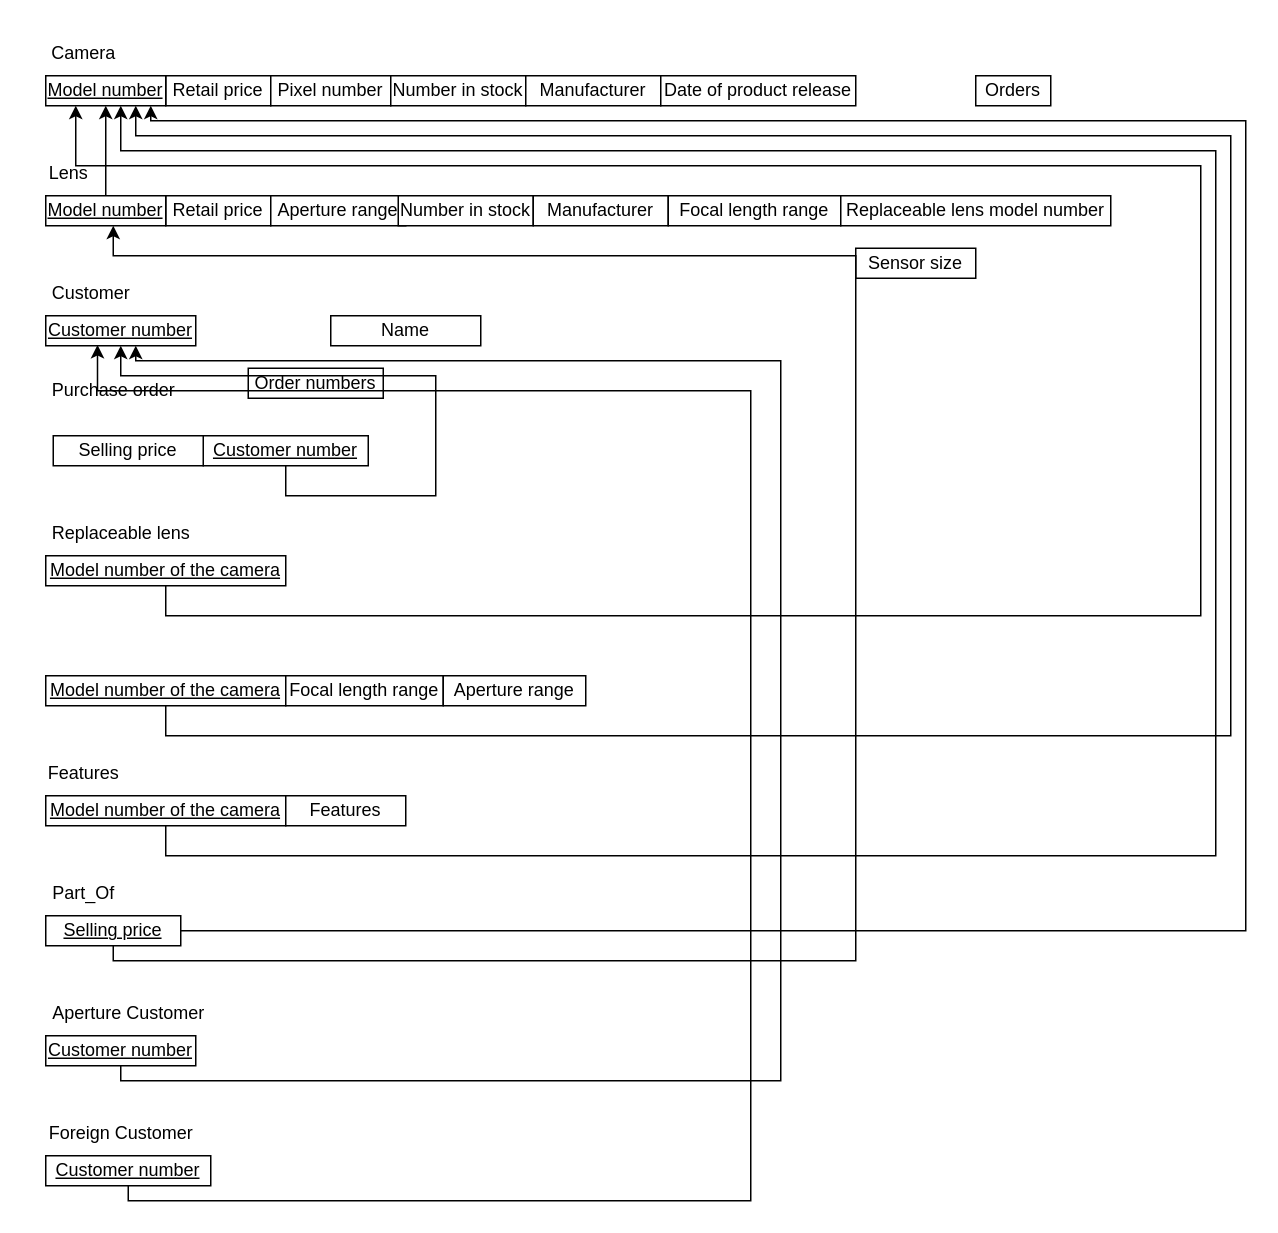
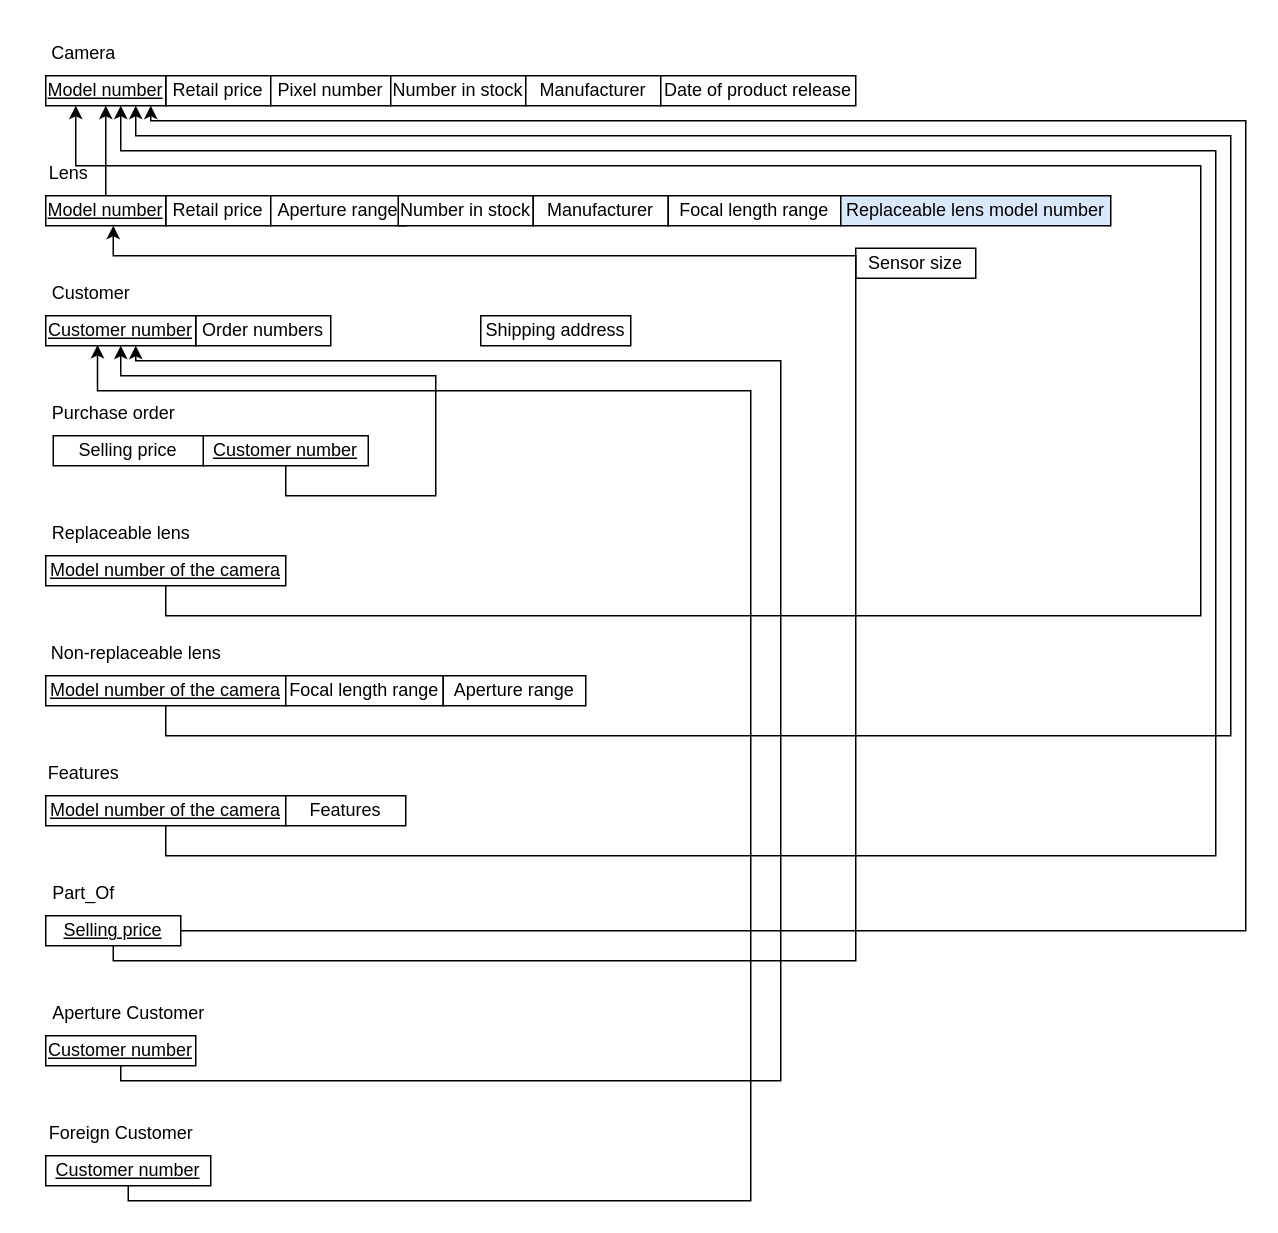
(1013, 91) -> none
(976, 211) -> (976, 211)
(406, 331) -> none
none -> (556, 331)
(316, 383) -> (263, 331)
(113, 391) -> (113, 413)
none -> (136, 653)
